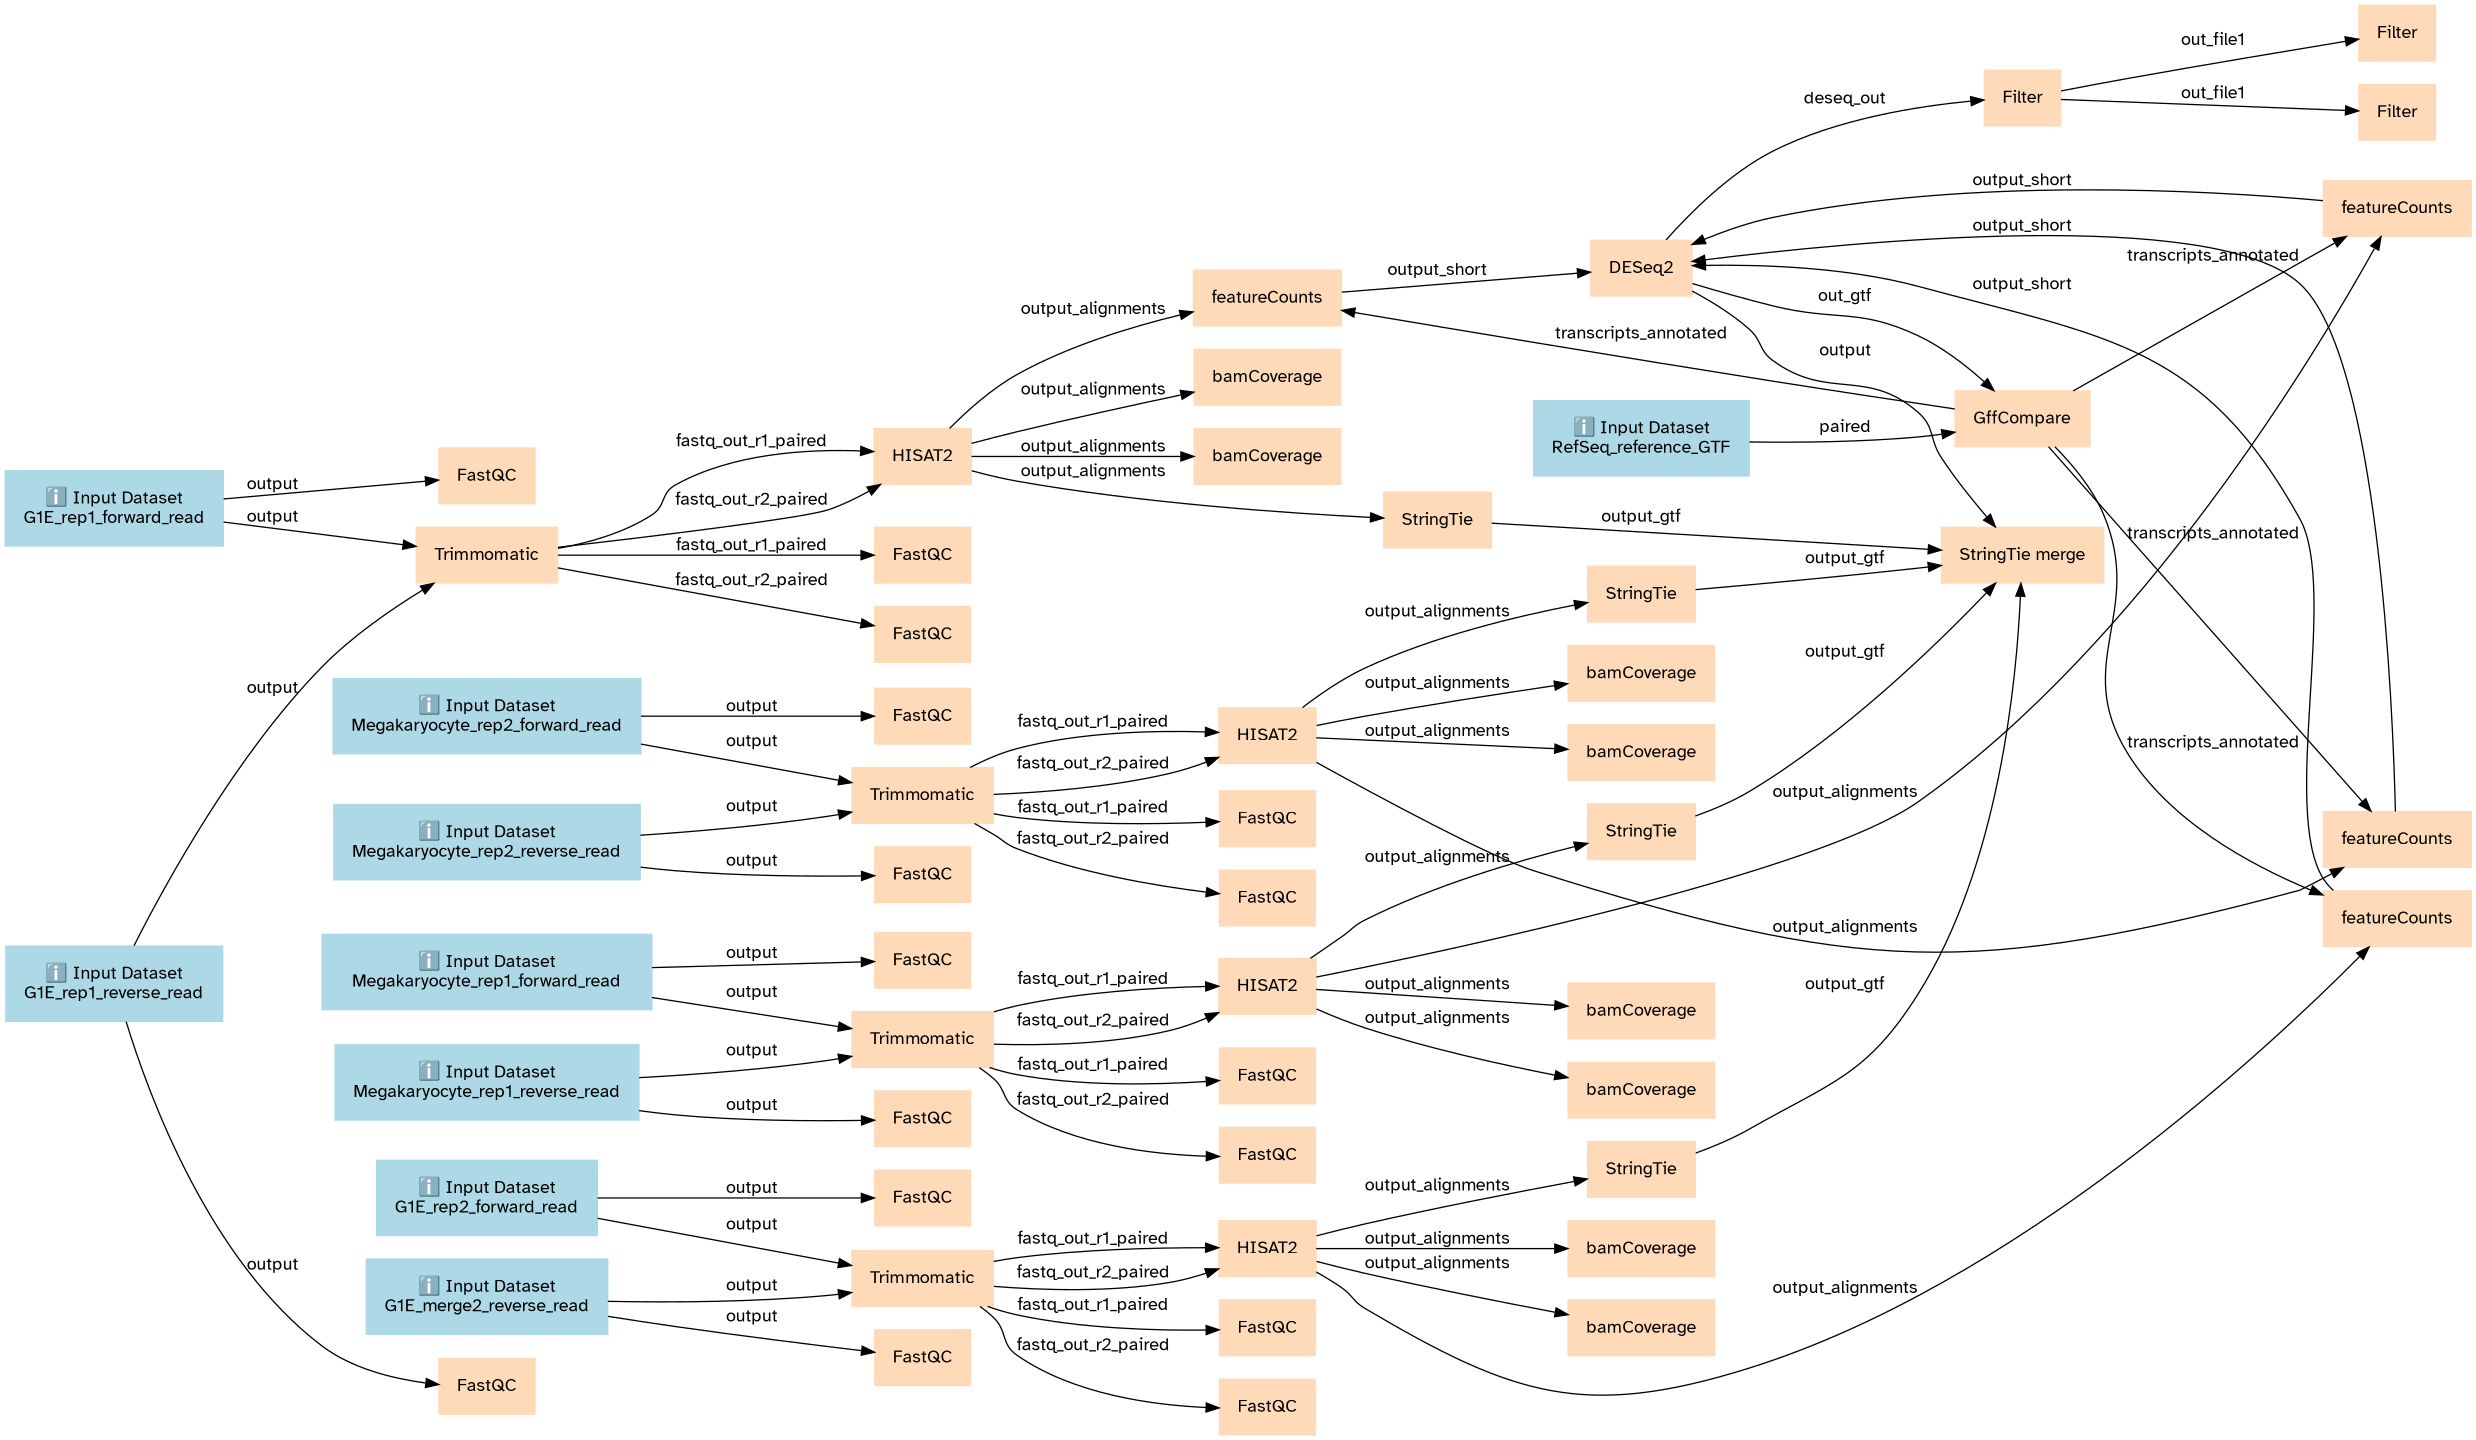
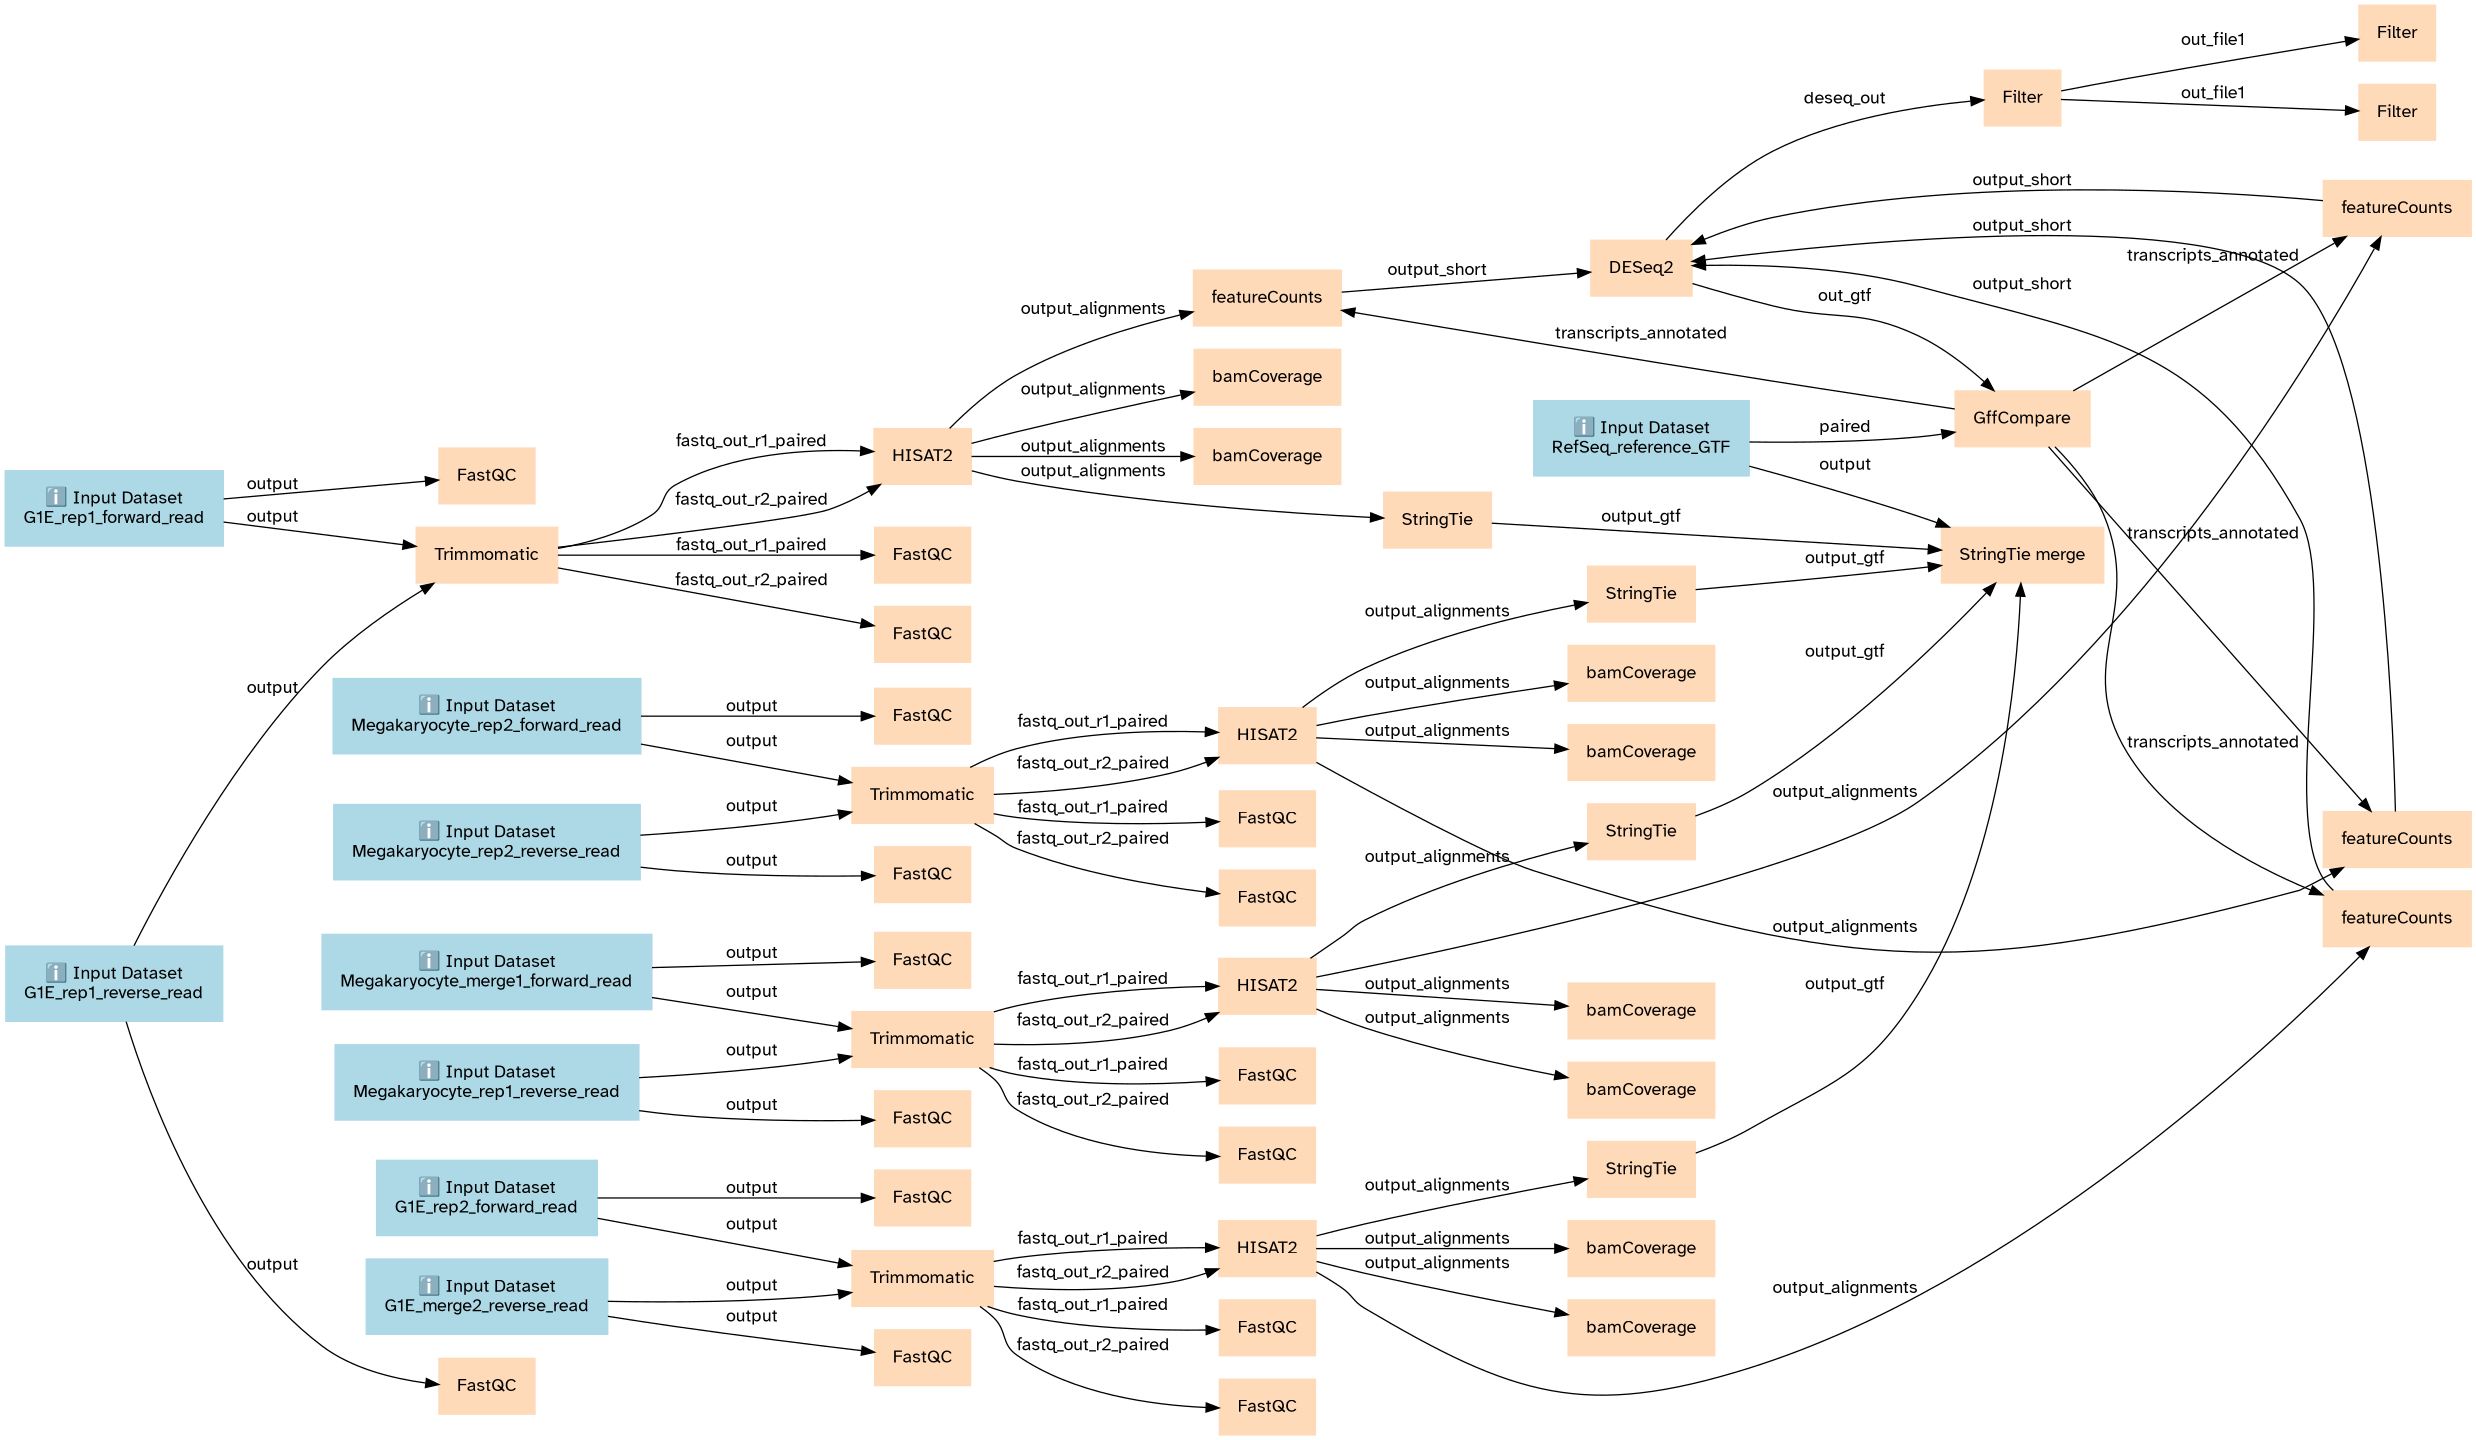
(1855, 386) -> (1844, 493)
(487, 972) -> (487, 972)
